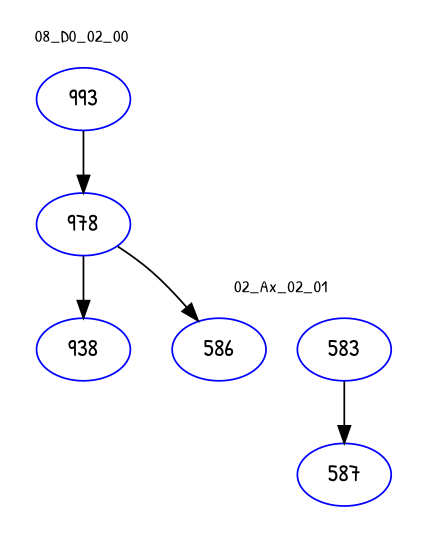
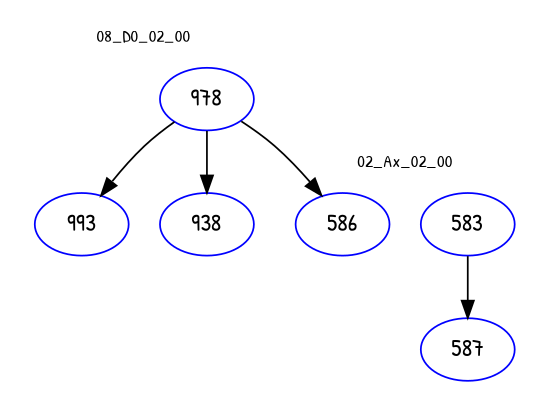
(83, 153) -> (141, 149)
(282, 288) -> (405, 163)
